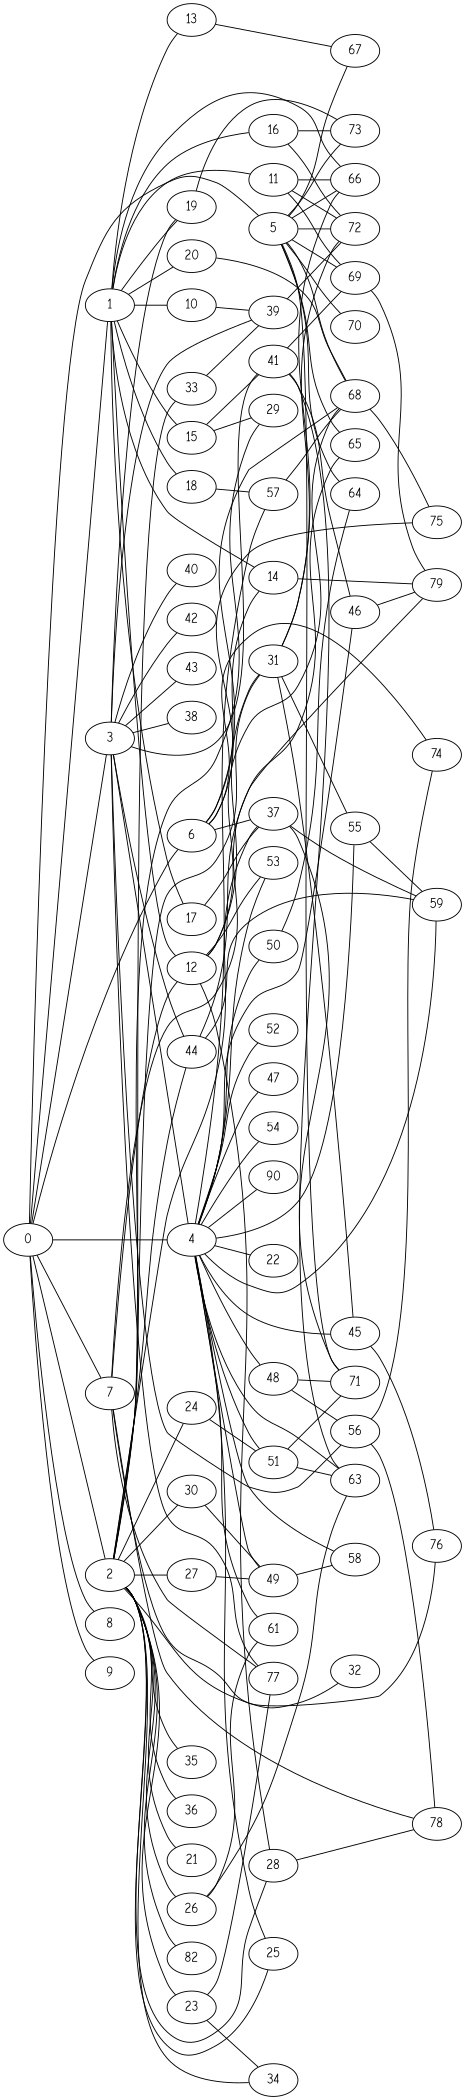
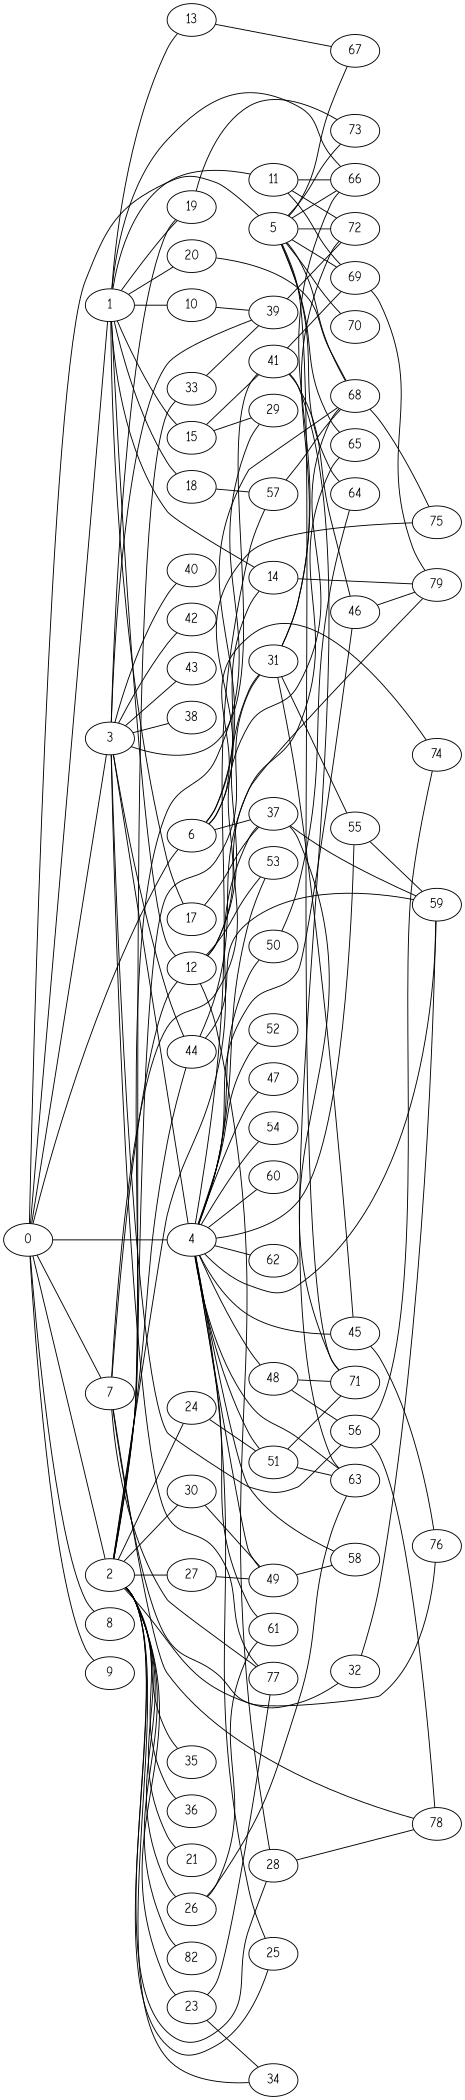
(273, 131) -> none
(273, 1177) -> (273, 1177)
(273, 1261) -> (273, 1261)
none -> (416, 1290)
